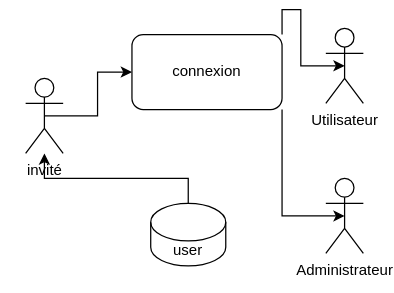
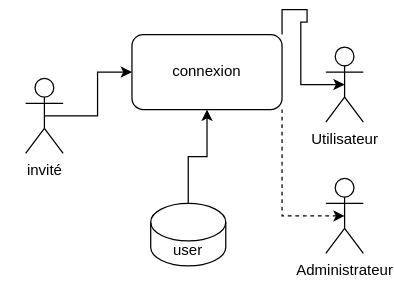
(344, 66) -> (344, 84)
(109, 178) -> (205, 156)
(282, 190) -> (282, 190)
